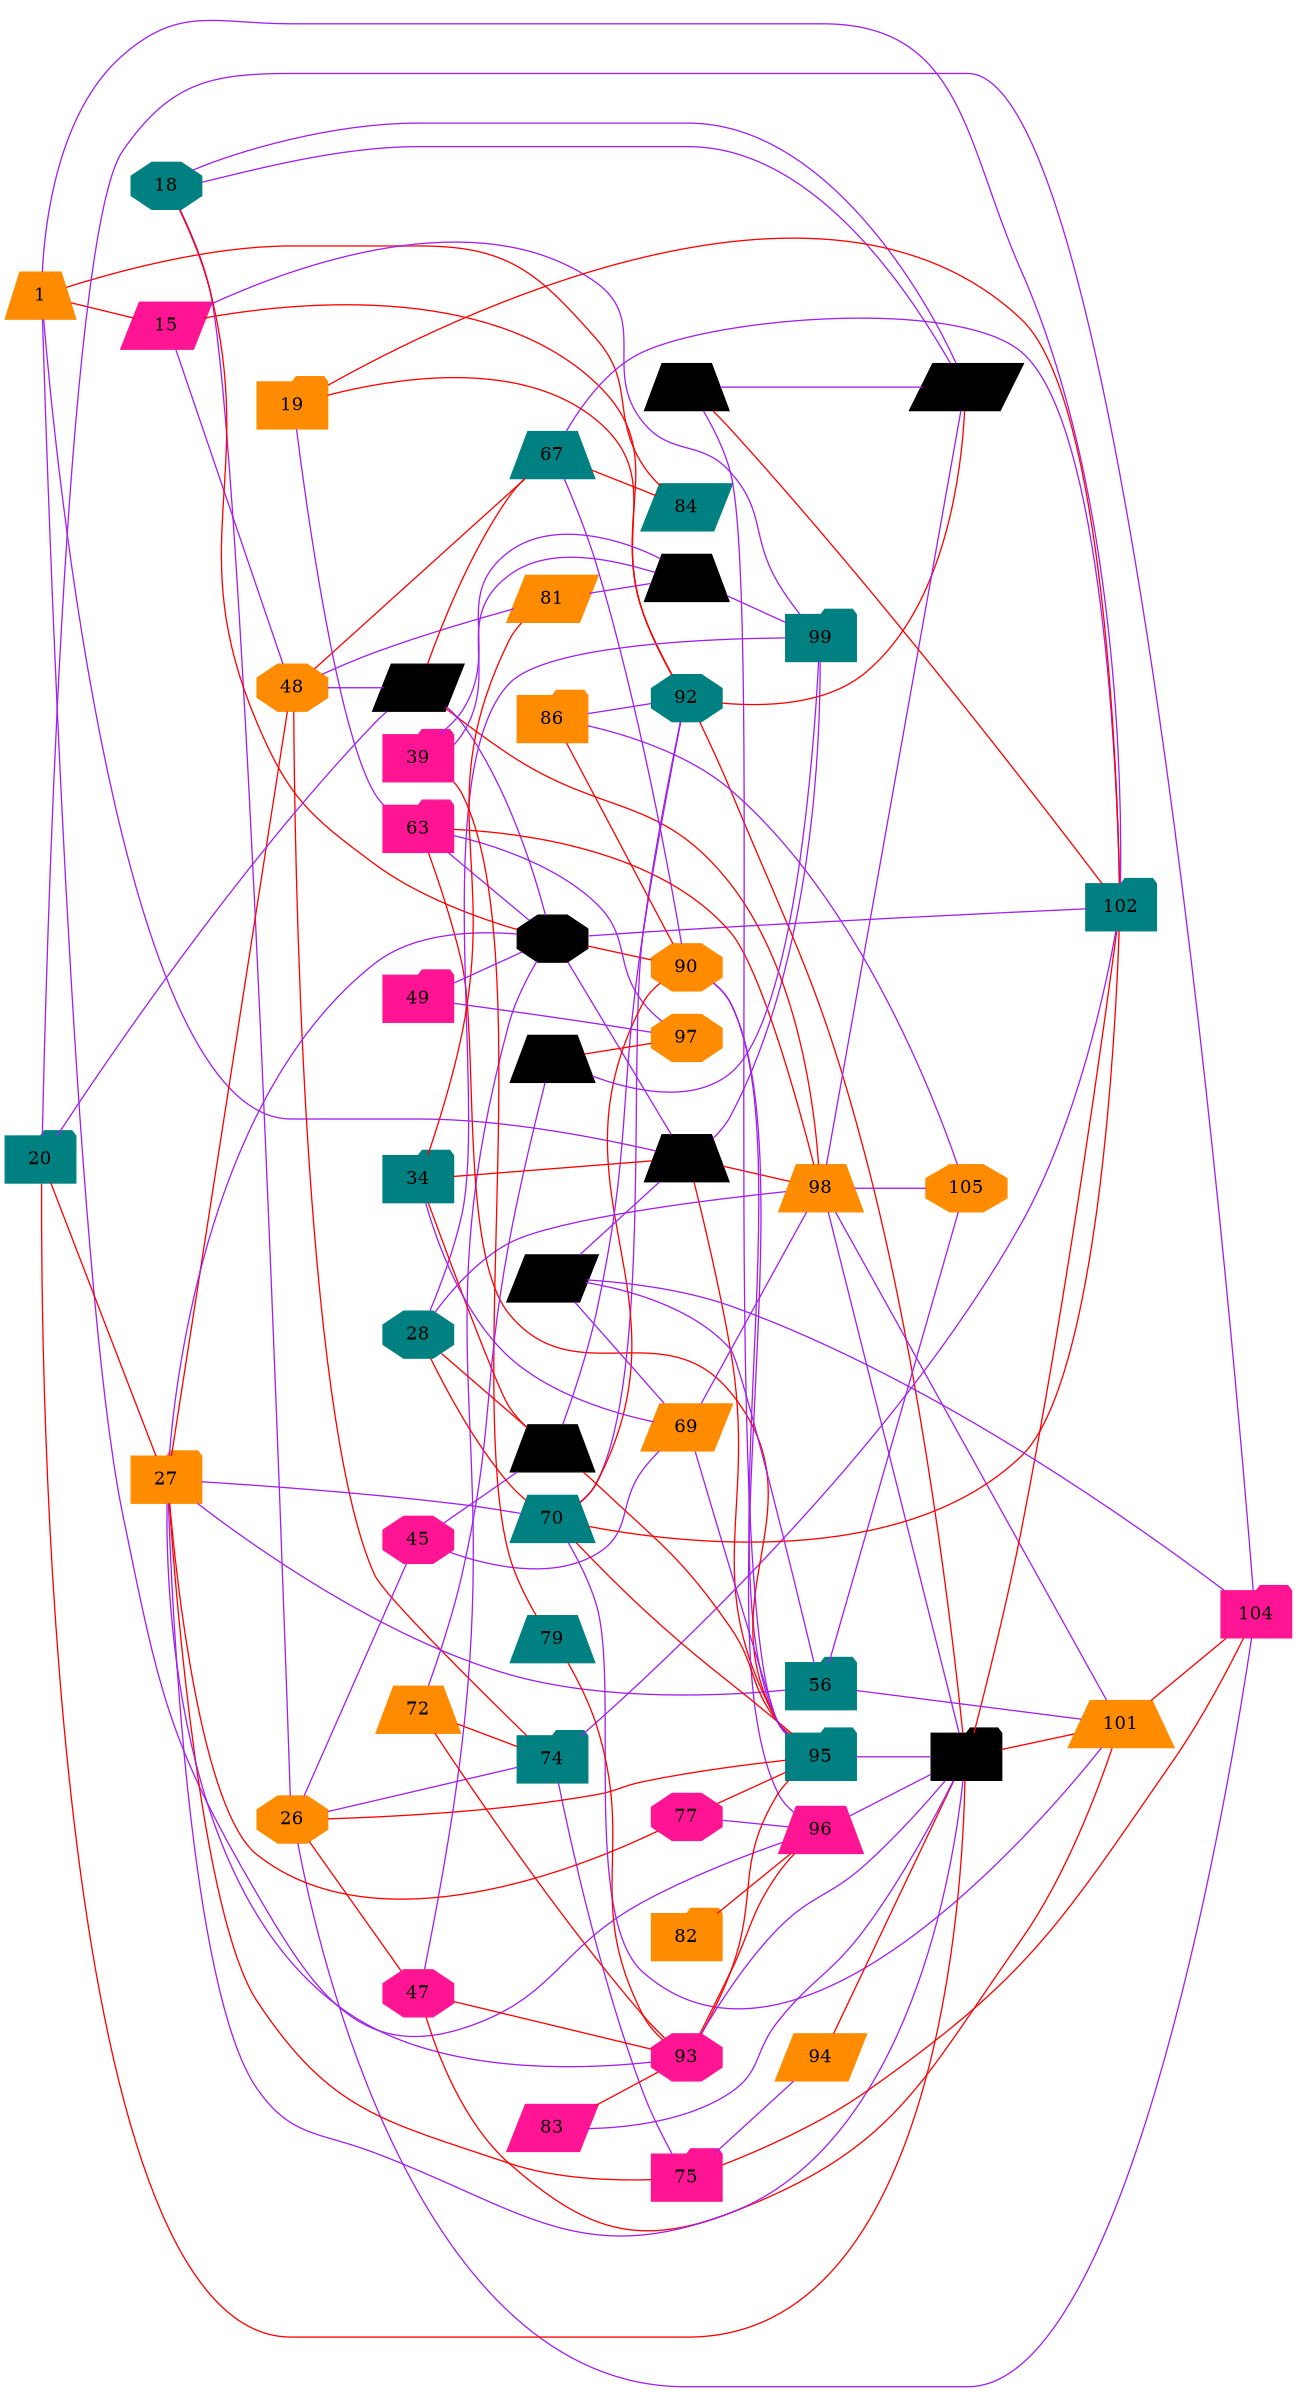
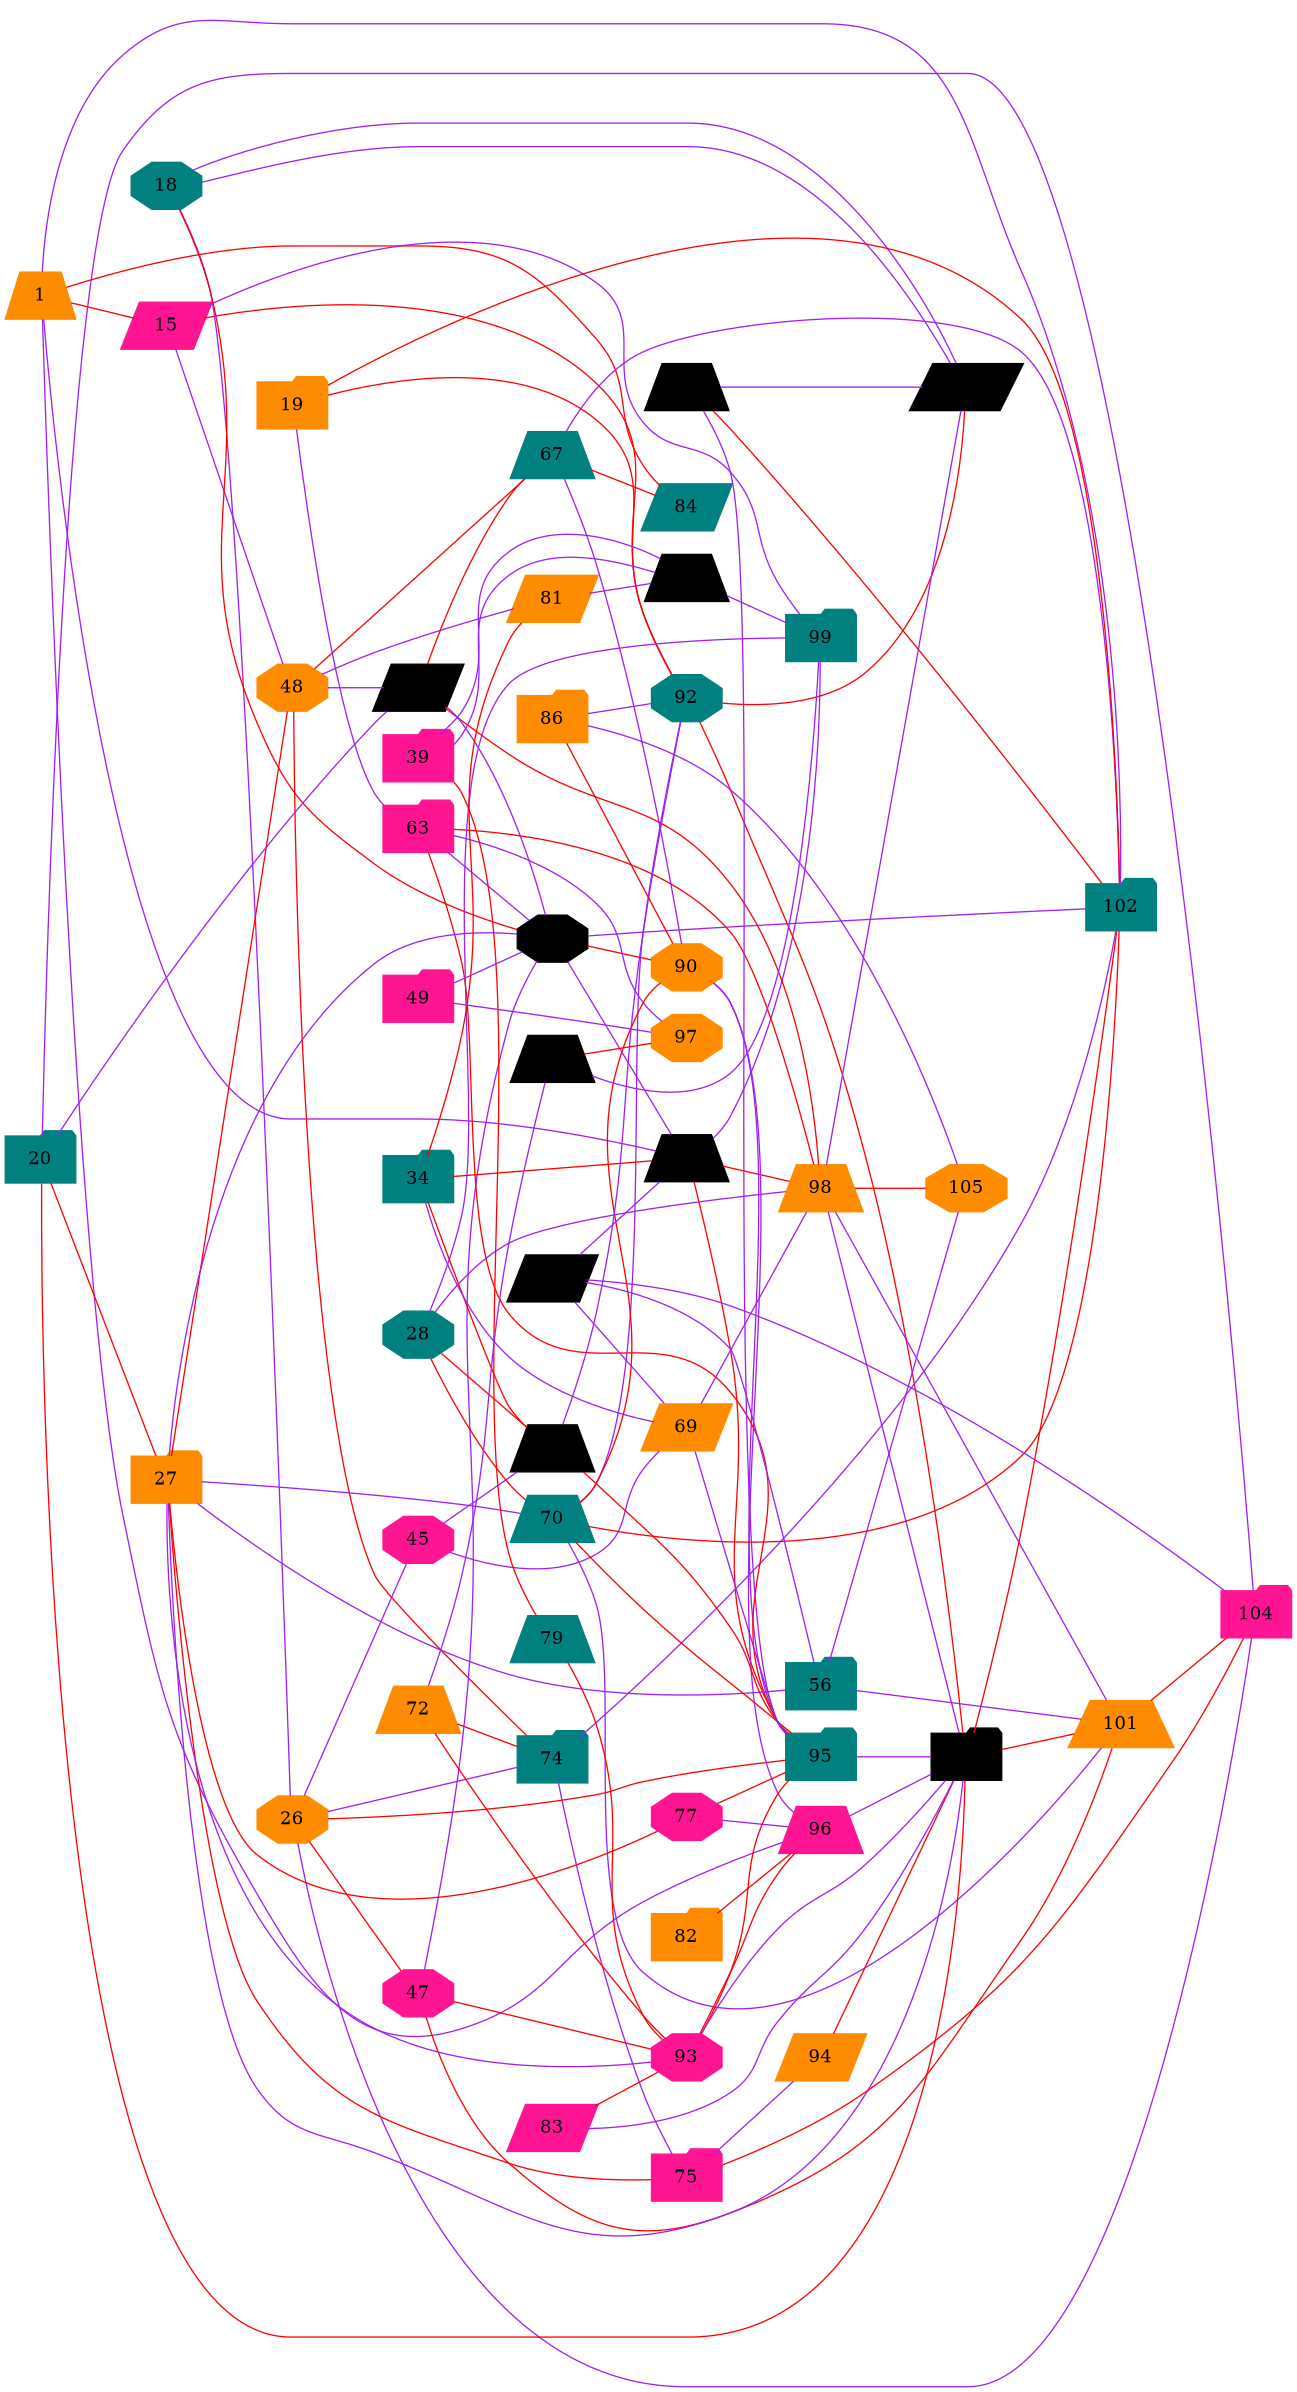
(890, 1188) -> (890, 1188)
